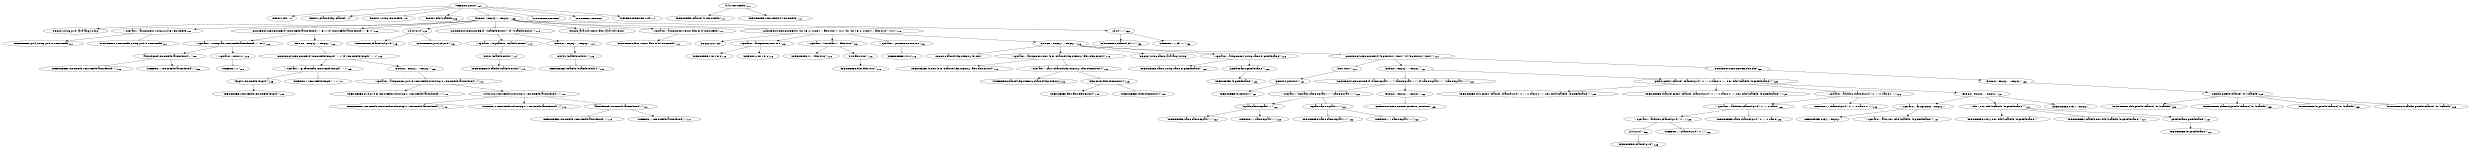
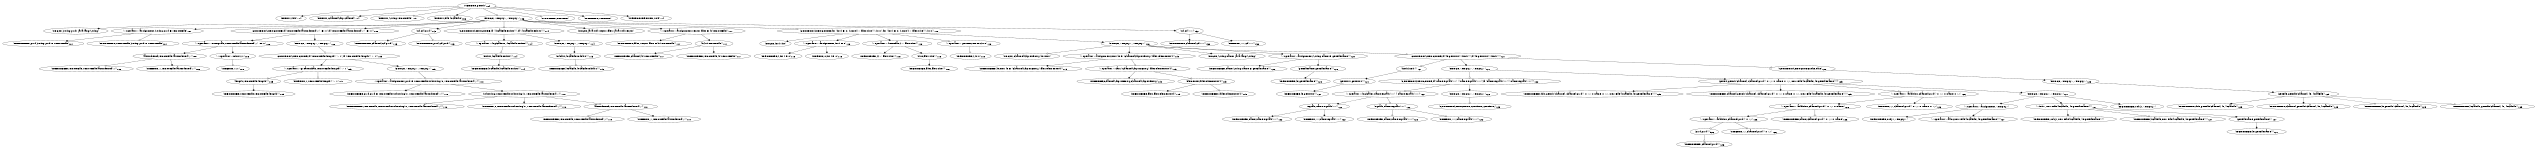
none -> (705, 37)
